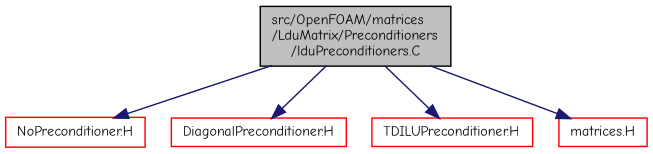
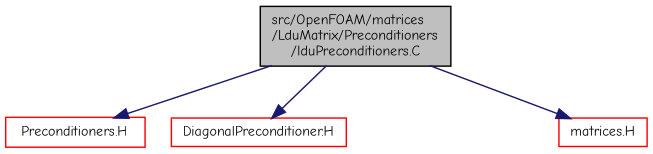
(75, 132) -> (75, 132)
(452, 132) -> none
